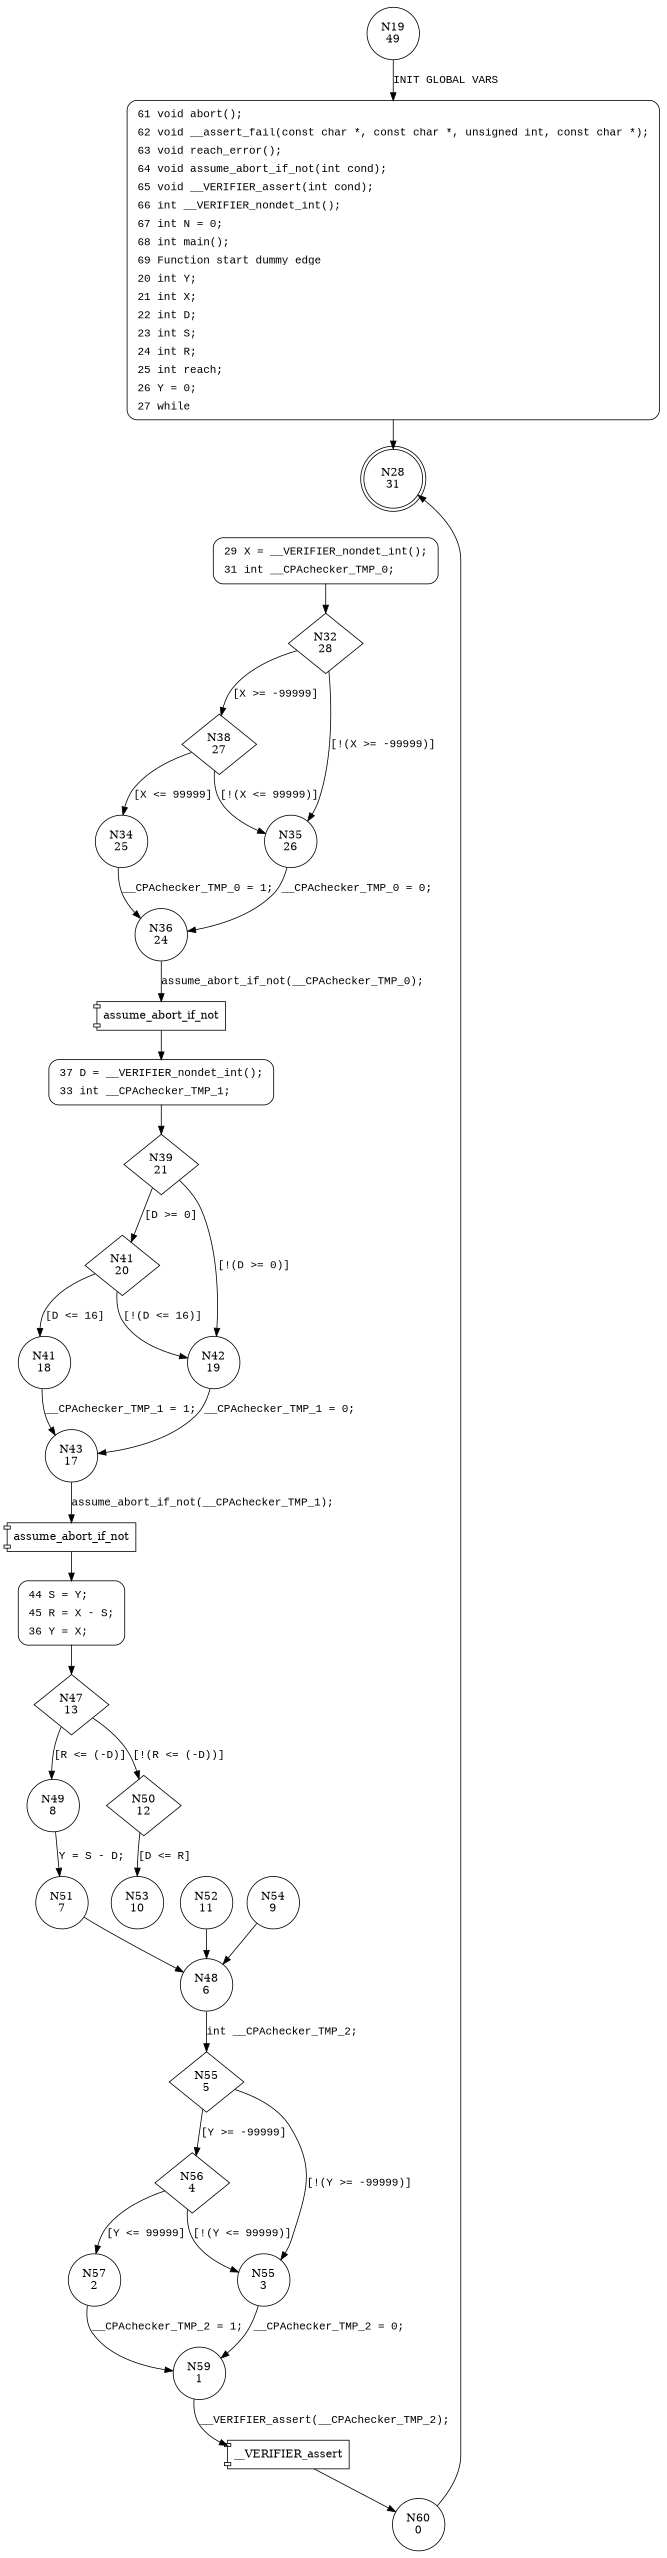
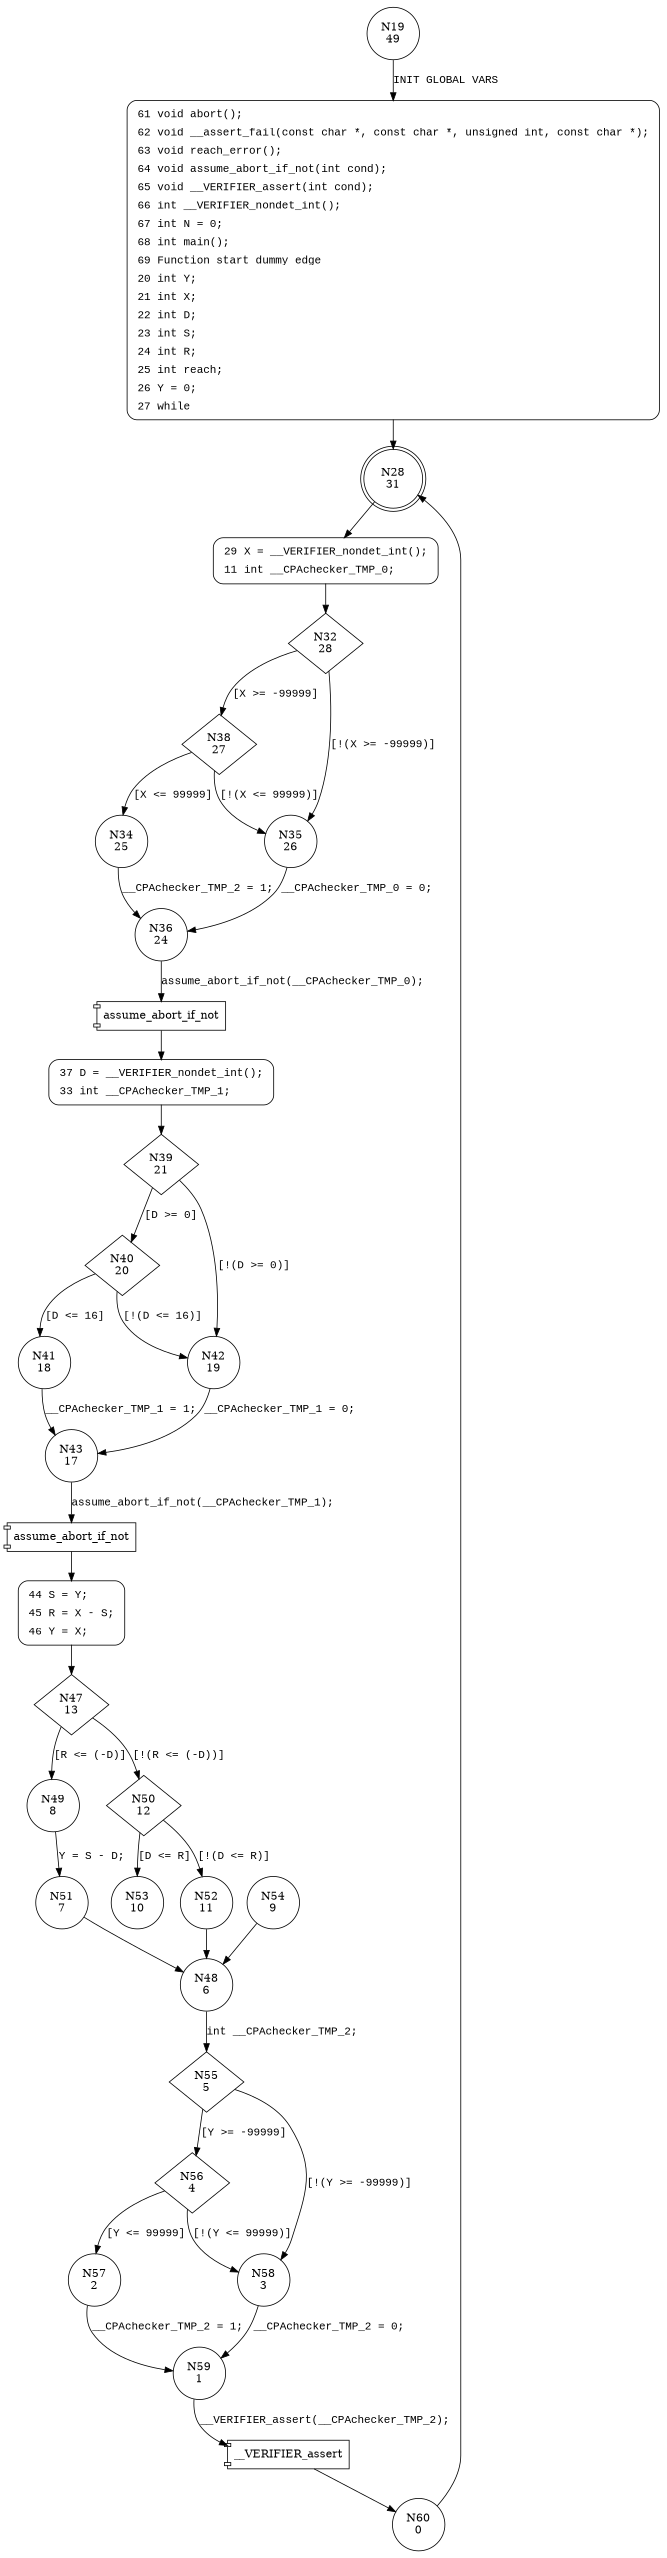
none -> (362, 517)
(231, 570) -> (231, 570)
(198, 888) -> (198, 888)
(122, 1265) -> (122, 1265)
(35, 1631) -> (35, 1631)
none -> (185, 1842)
(264, 2280) -> (264, 2280)
